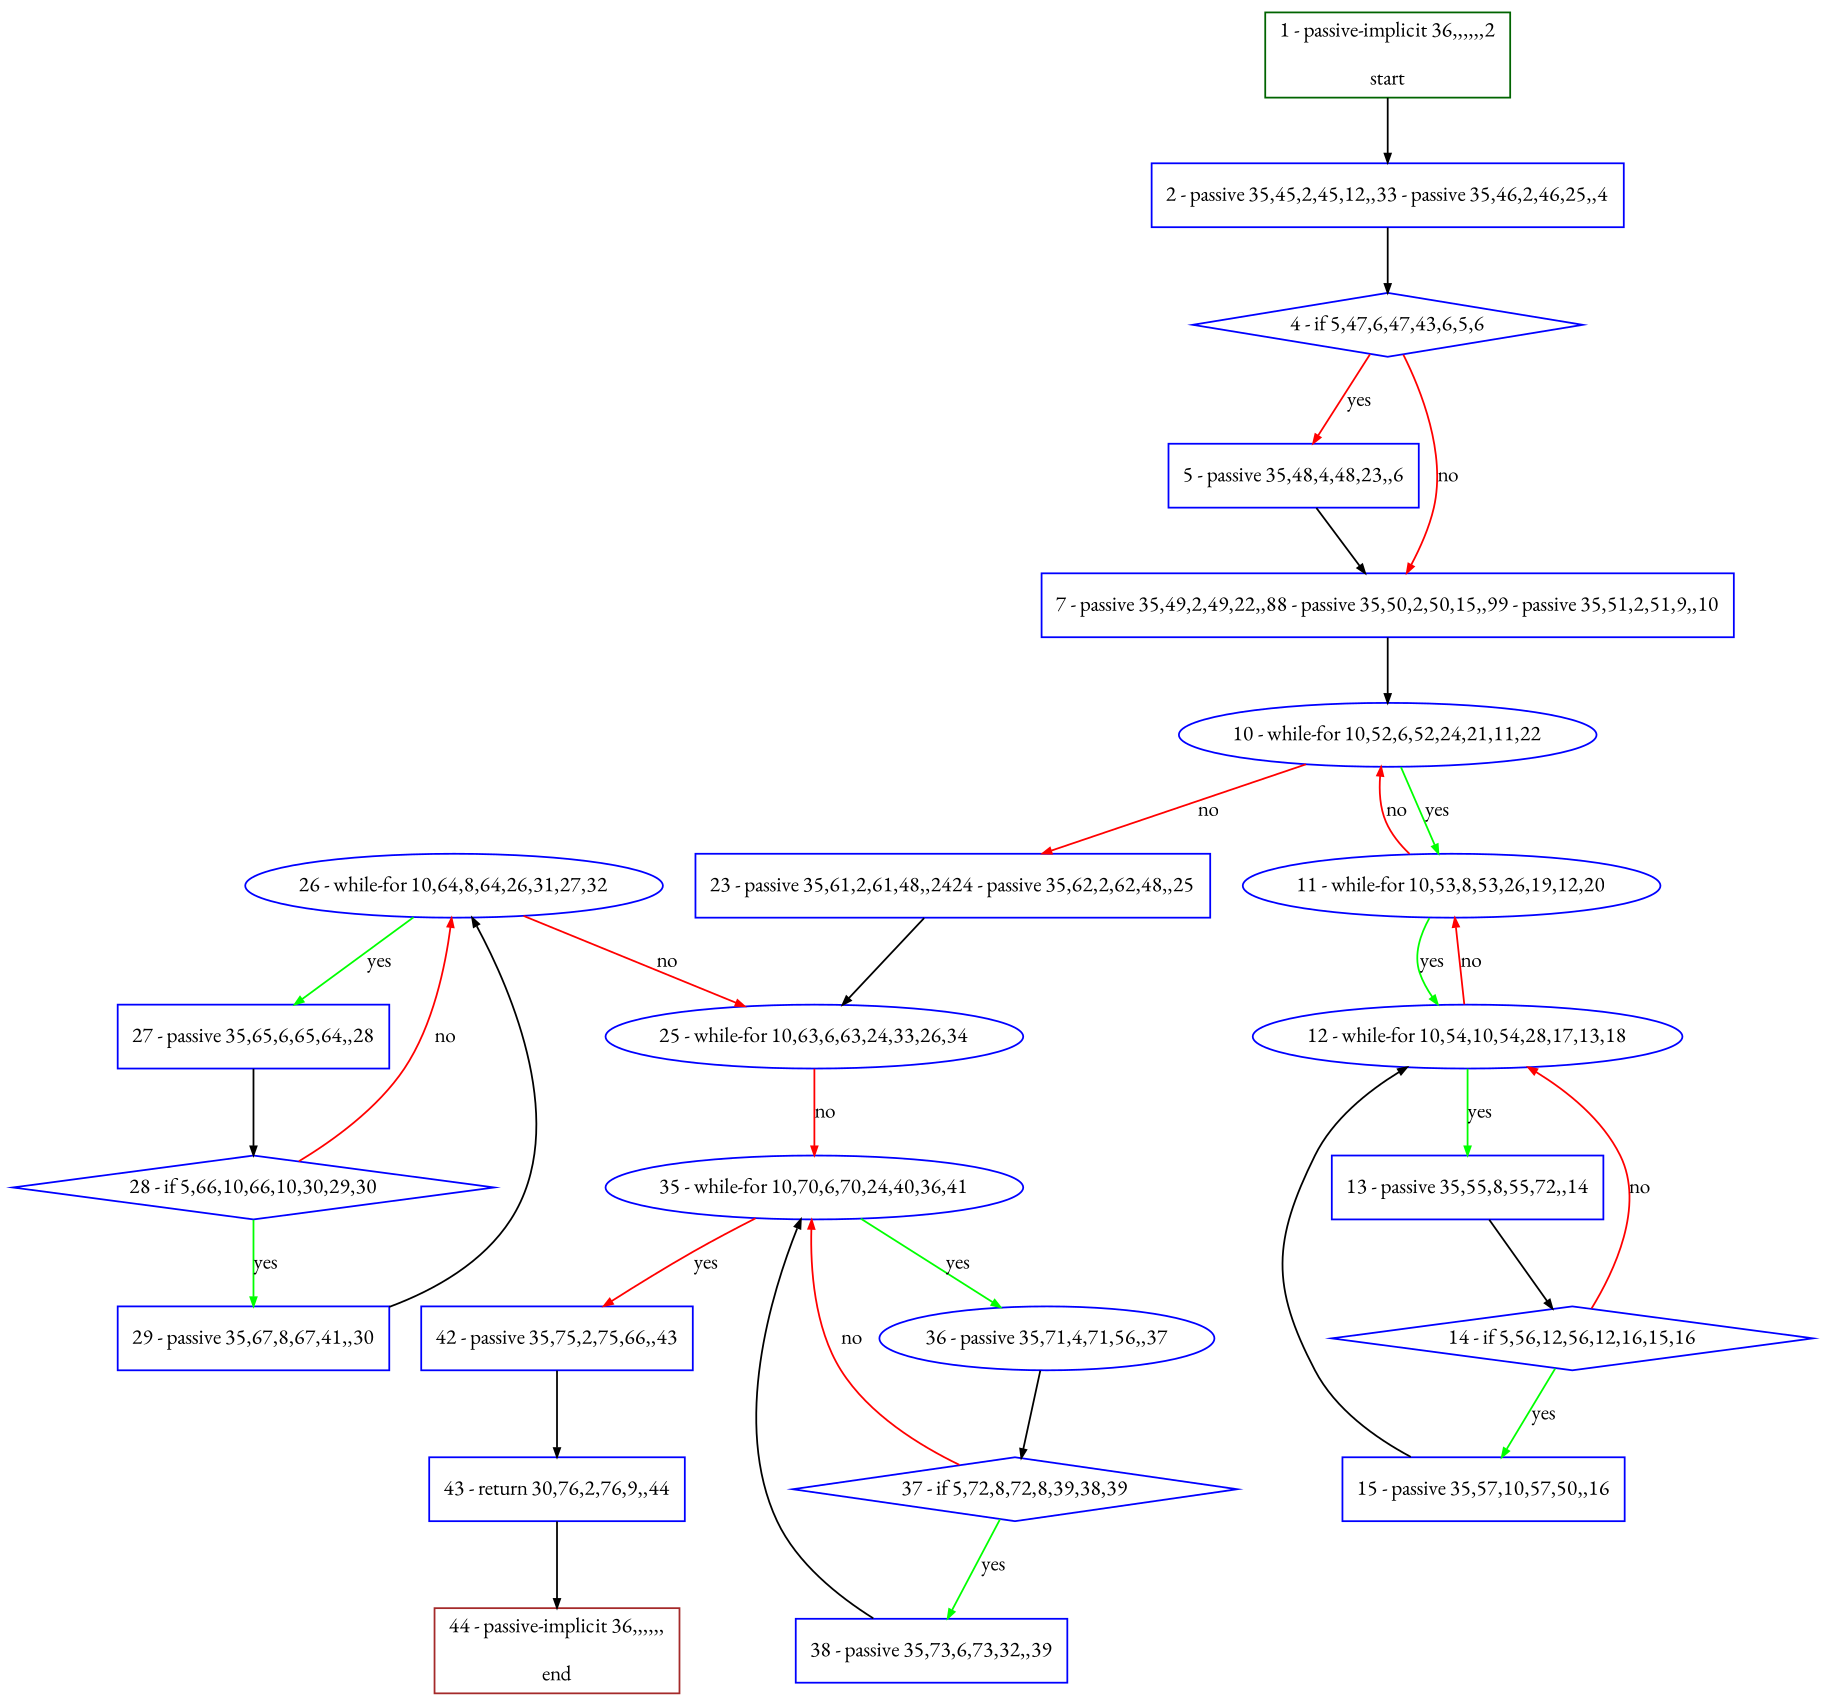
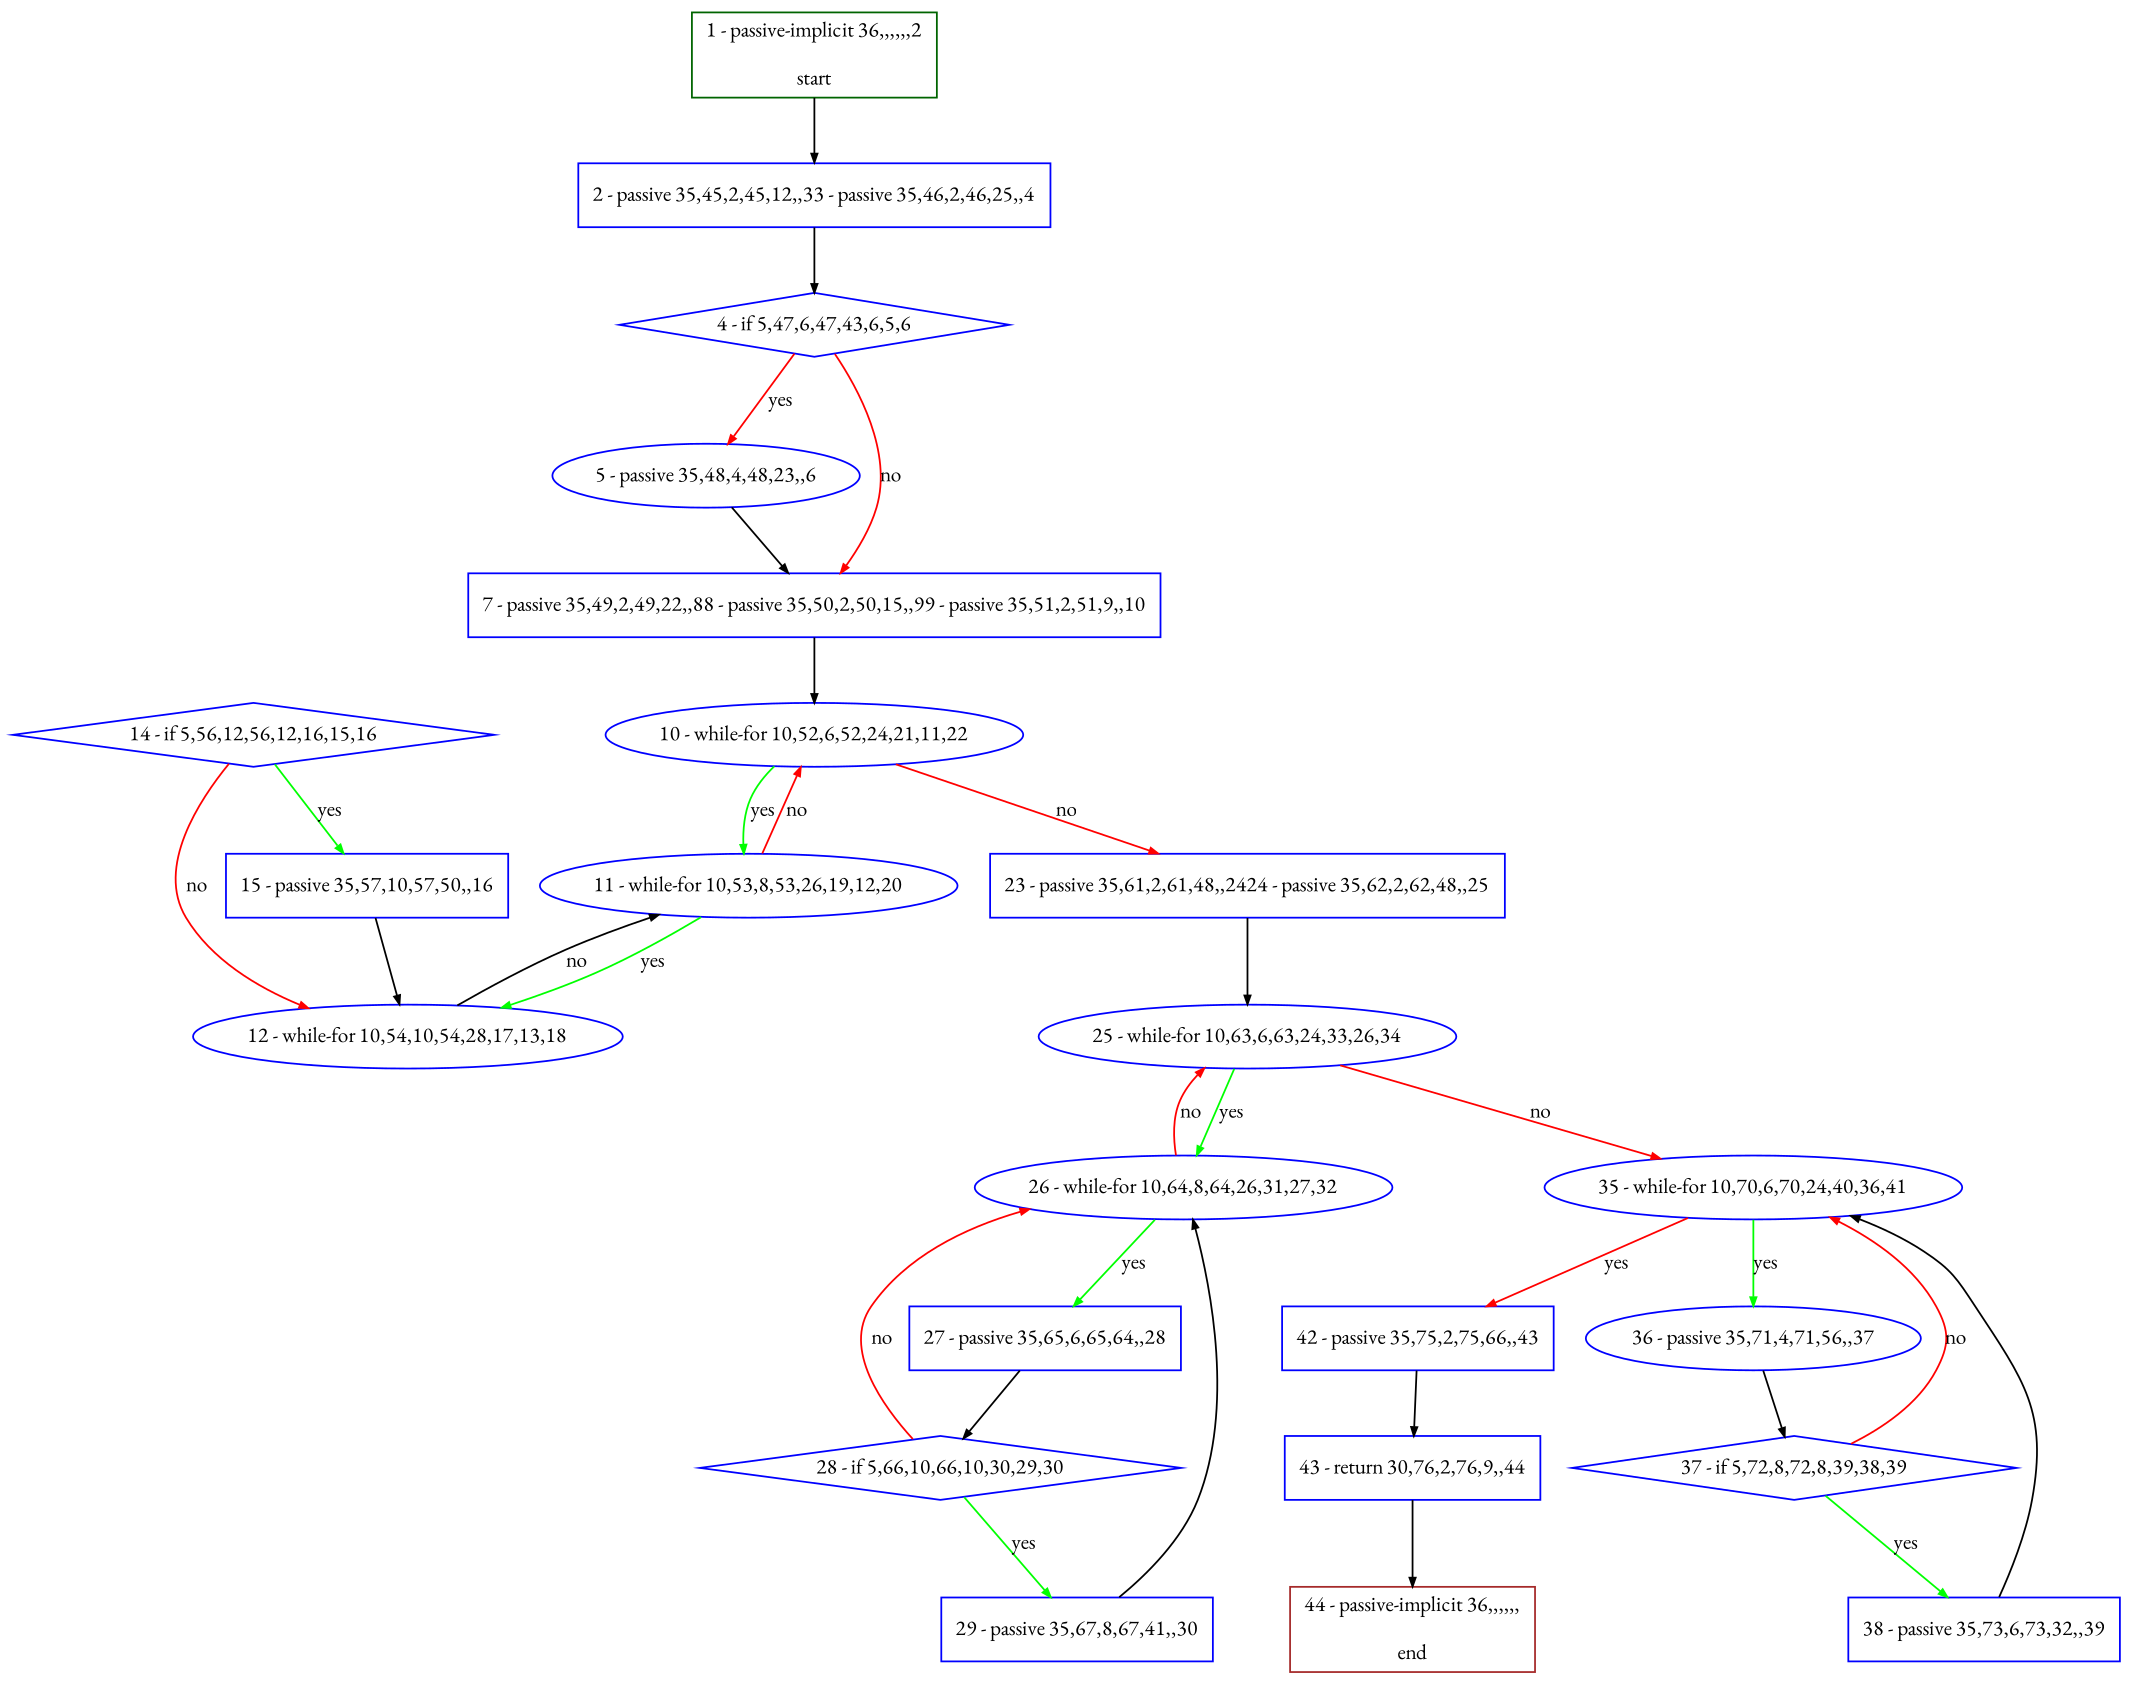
(1294, 476) -> (706, 476)
(1460, 966) -> (551, 956)
none -> (1217, 1108)
(1468, 1187) -> none
